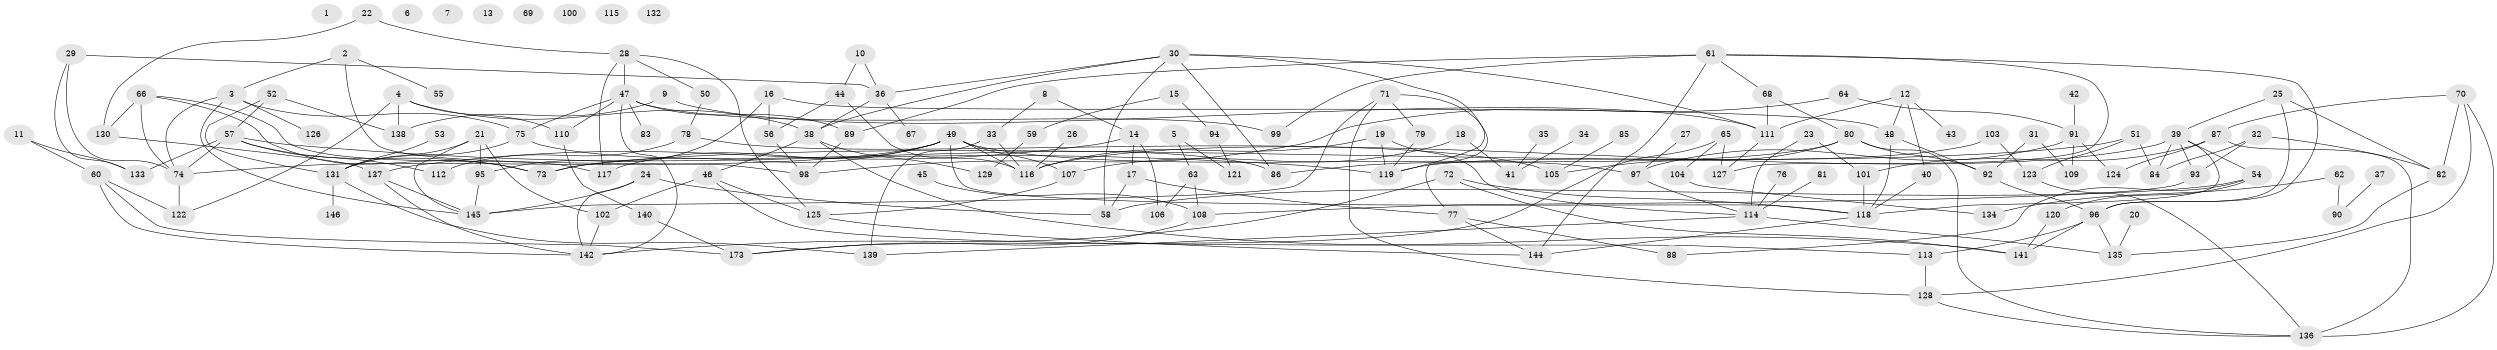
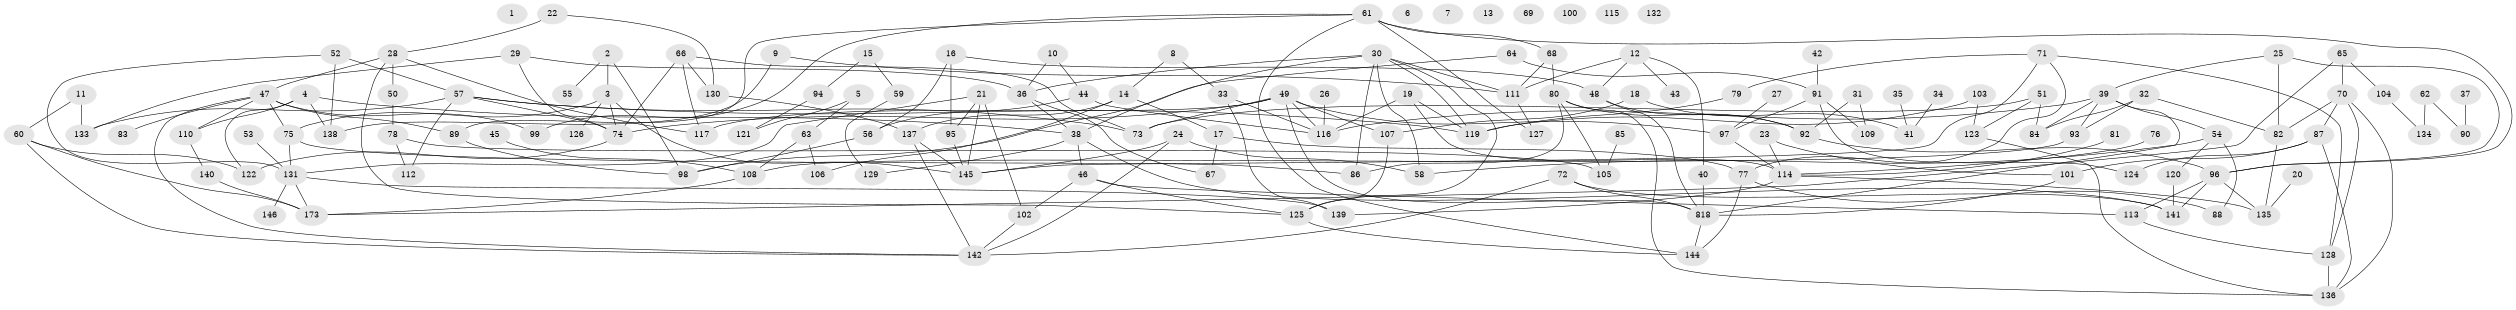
(1723, 155) -> (2342, 74)
none -> (1470, 175)
(1121, 192) -> (1215, 155)
none -> (301, 195)
(1864, 215) -> (1703, 215)
